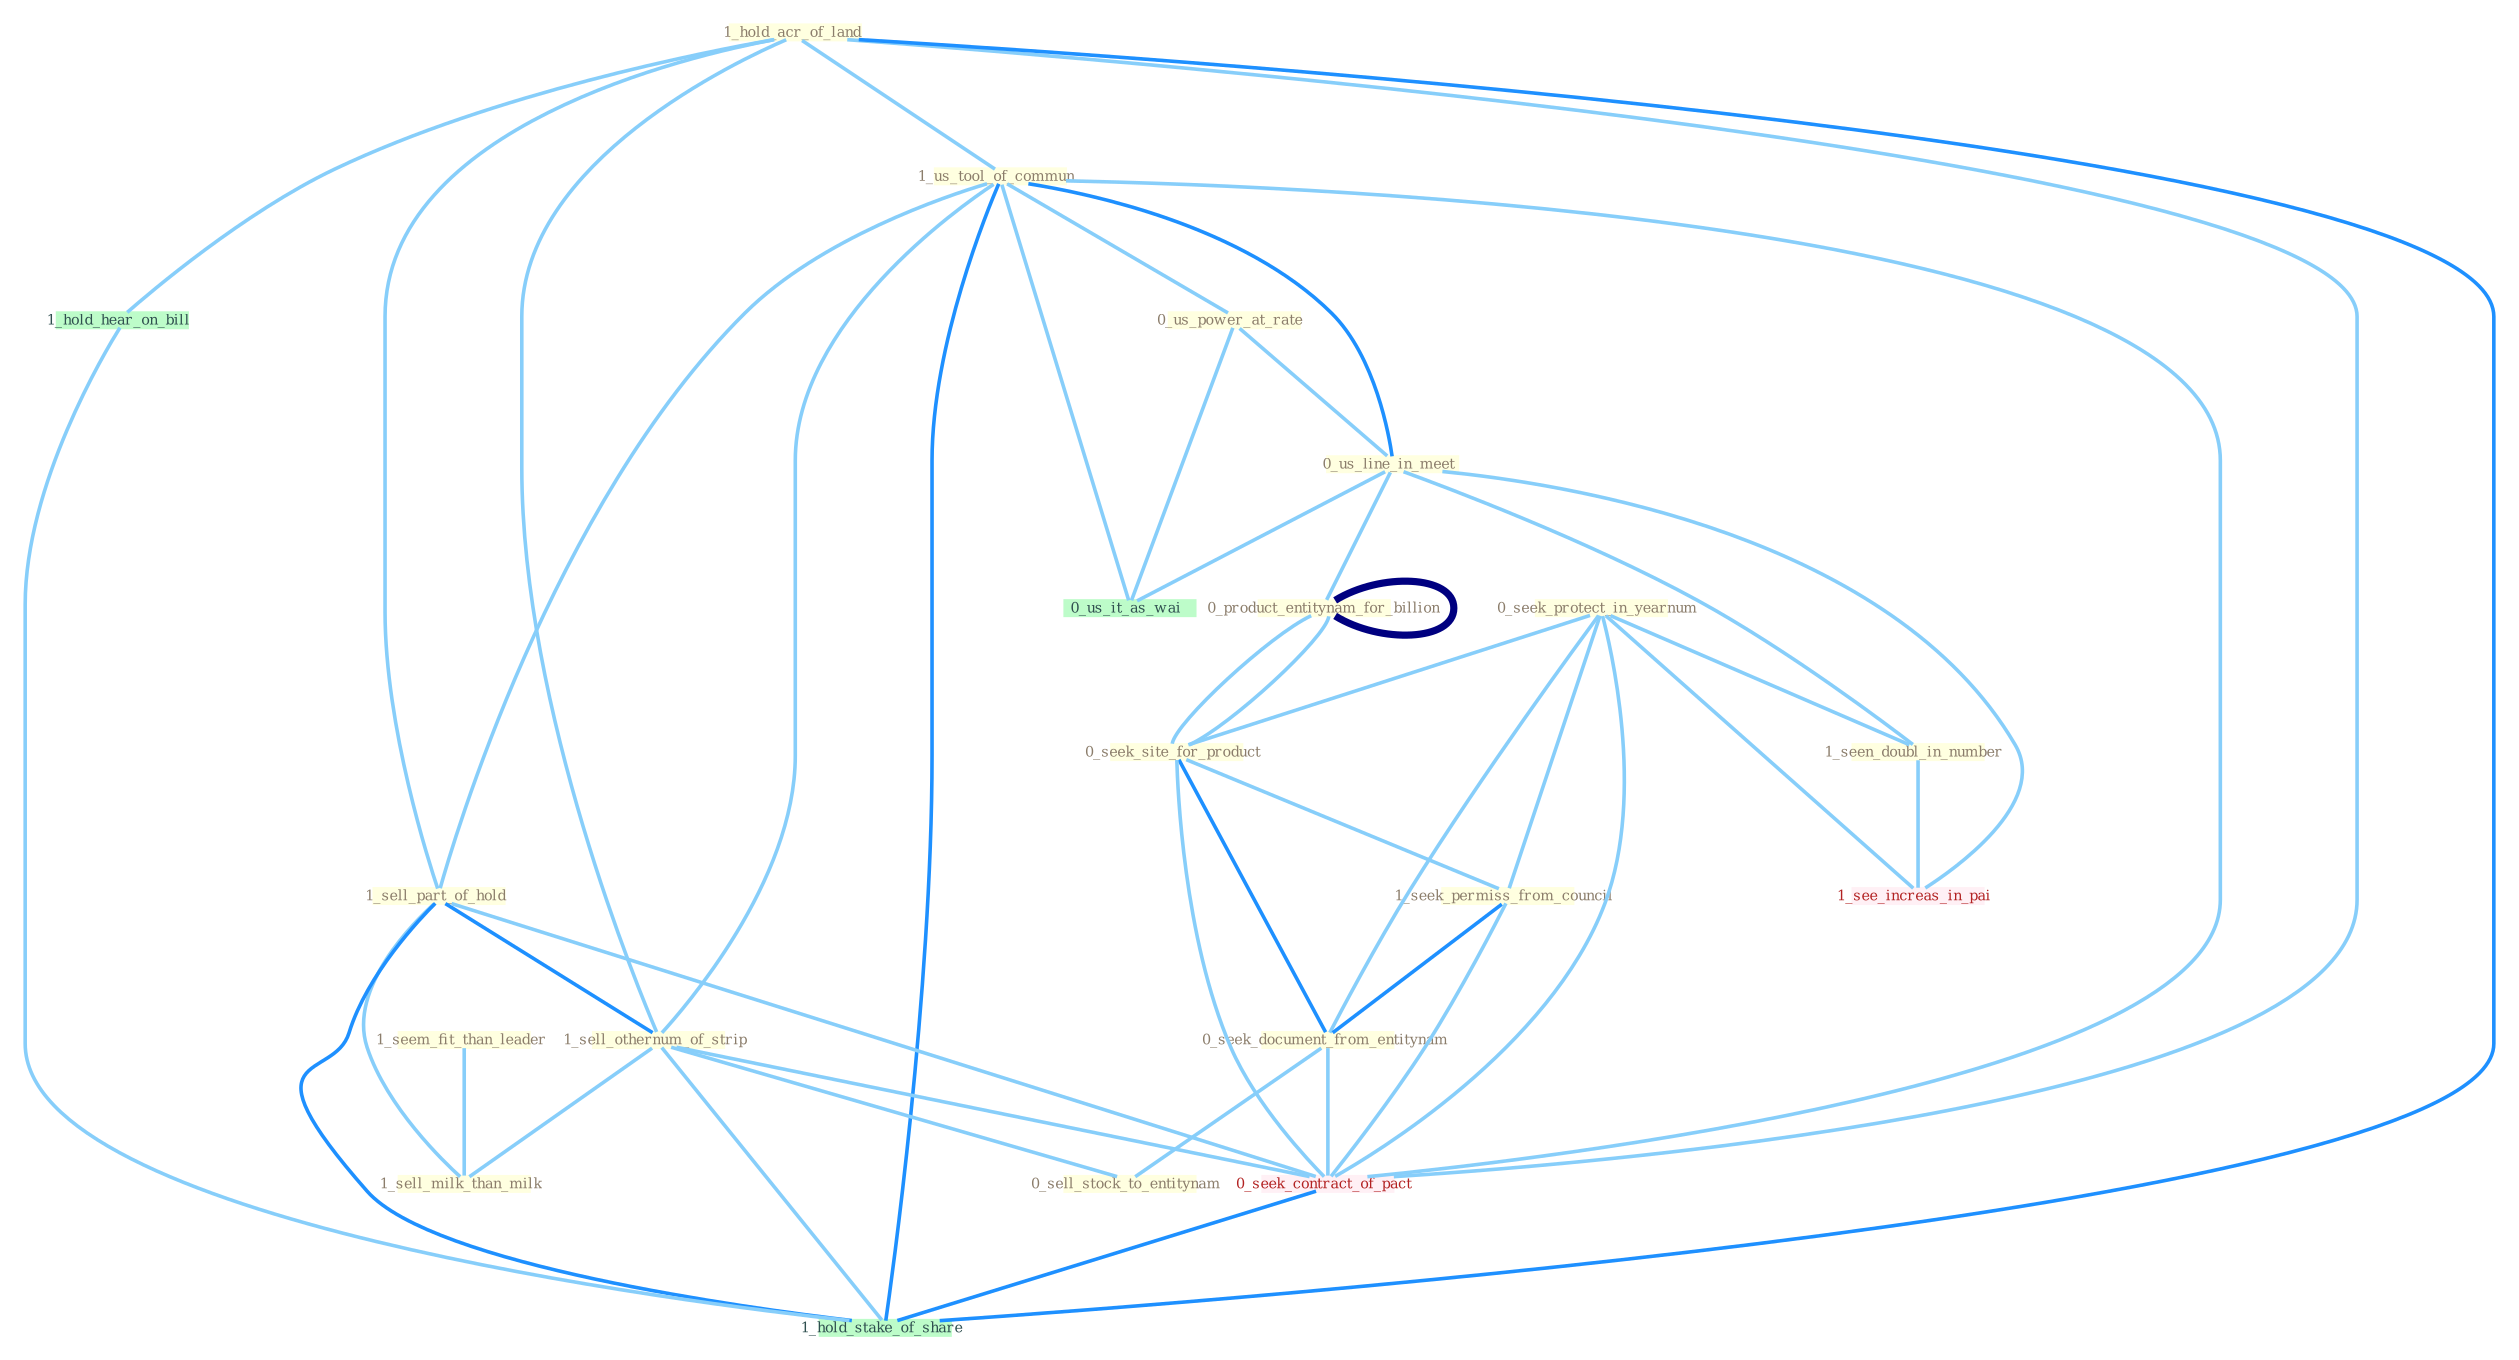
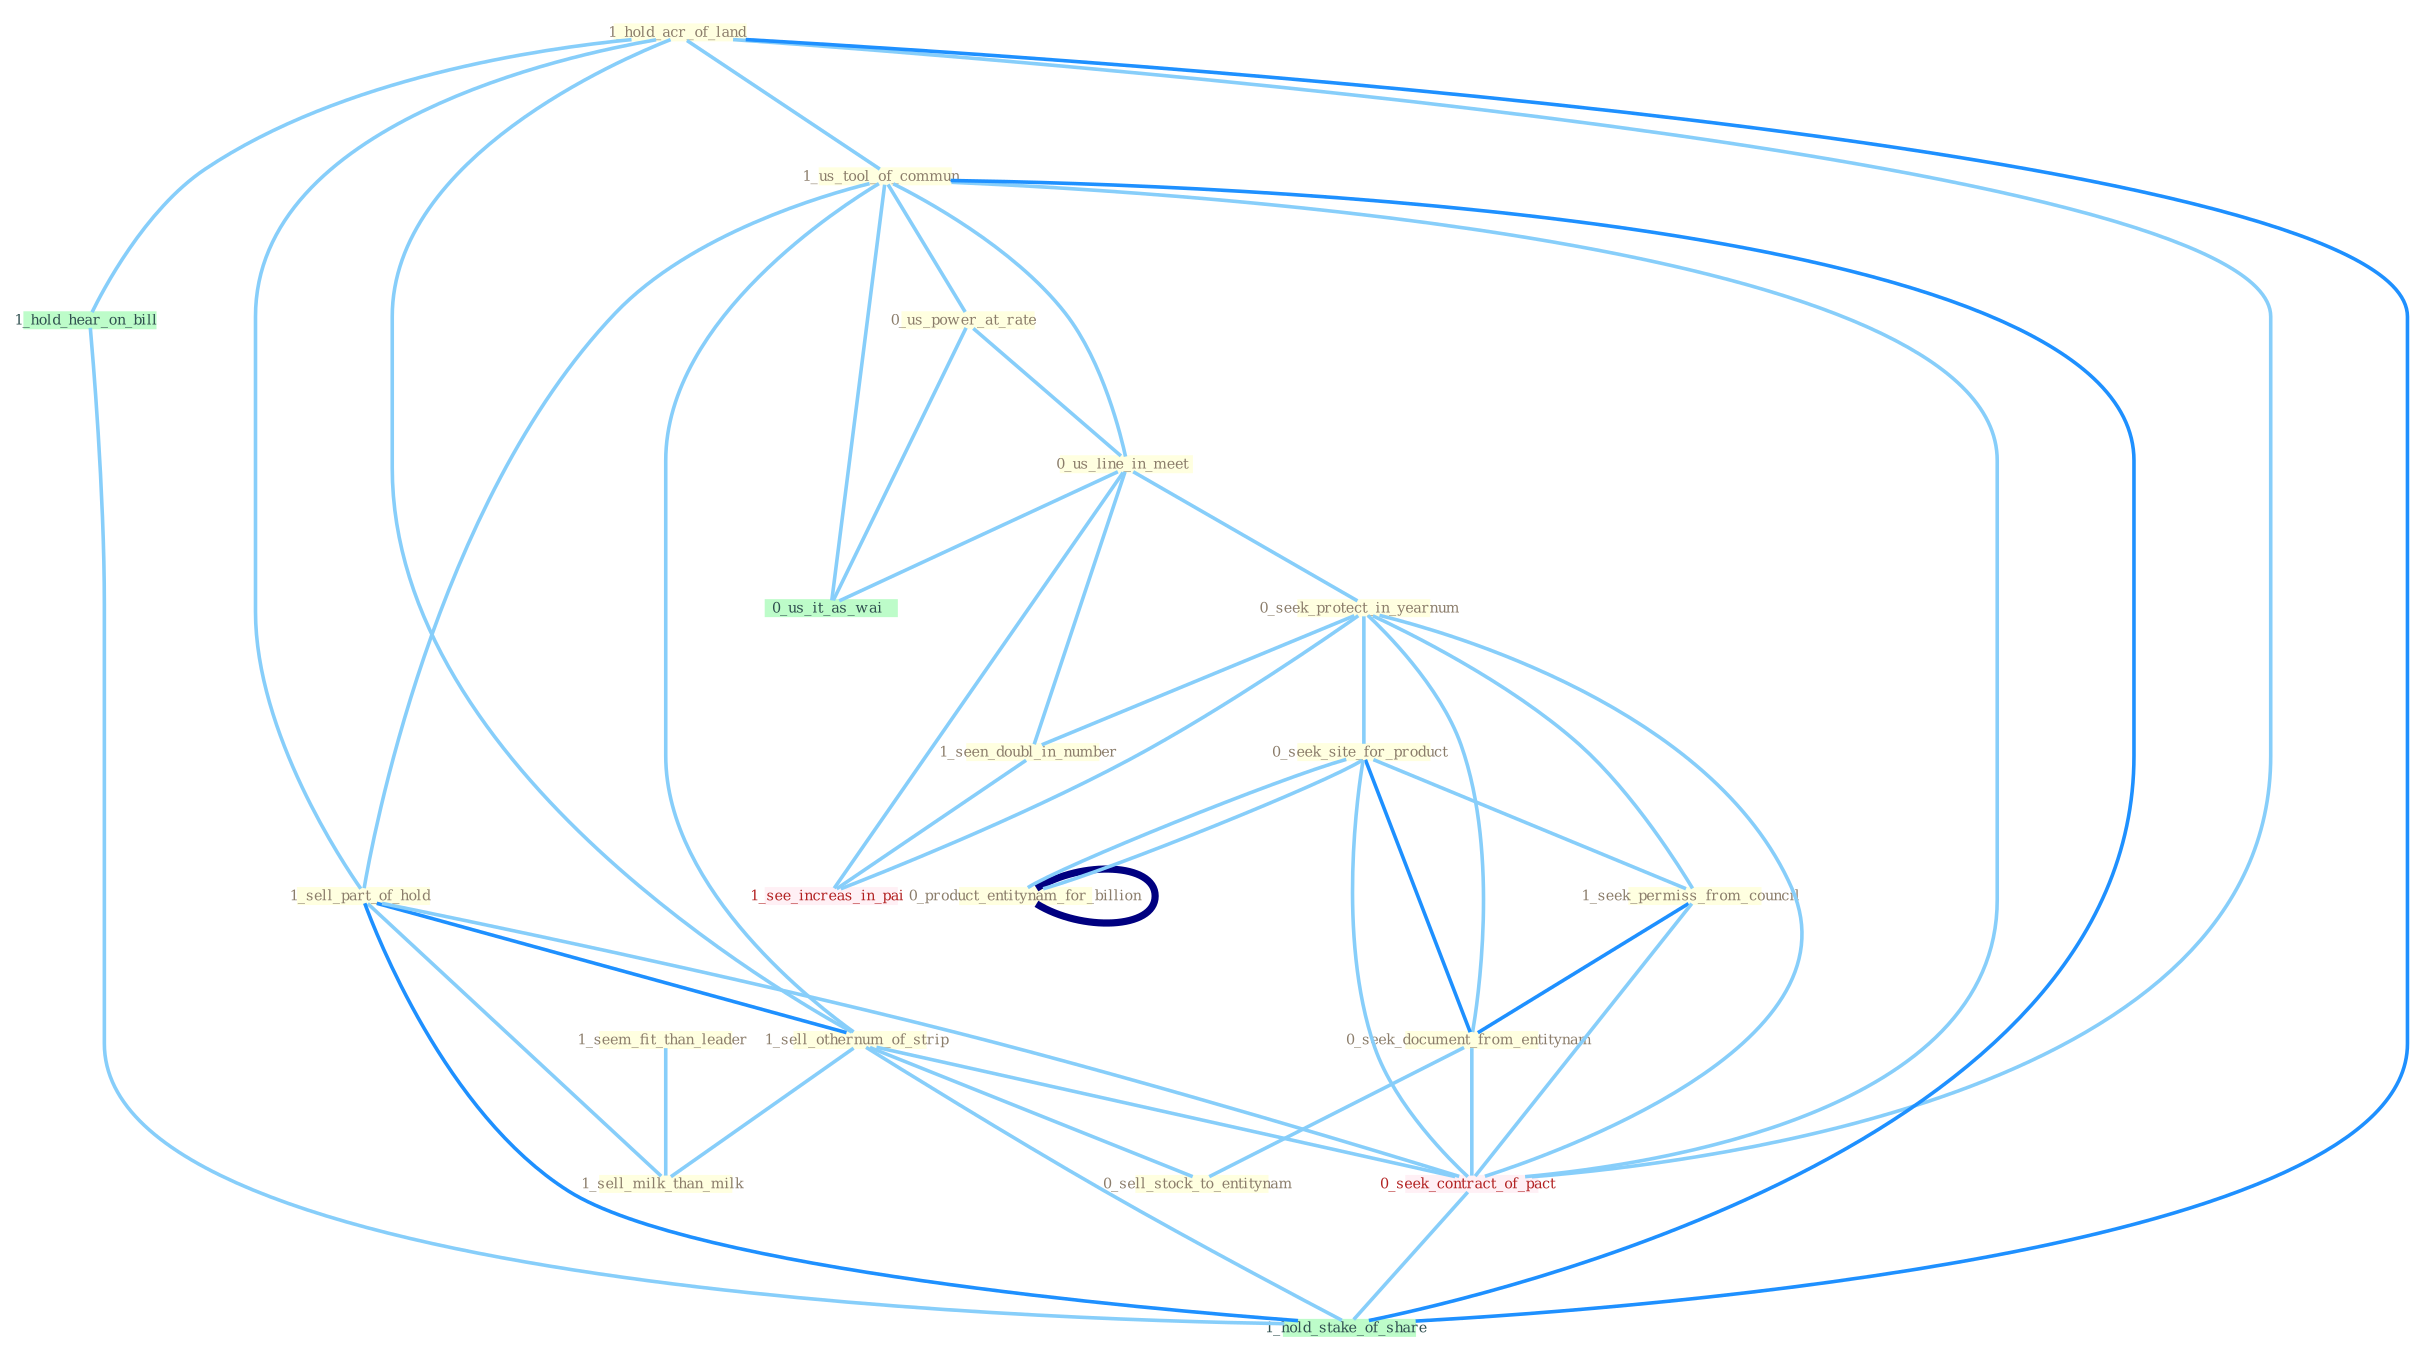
(1261, 261) -> (1045, 291)
(1359, 536) -> (1245, 536)
(1107, 1256) -> (1411, 1256)
